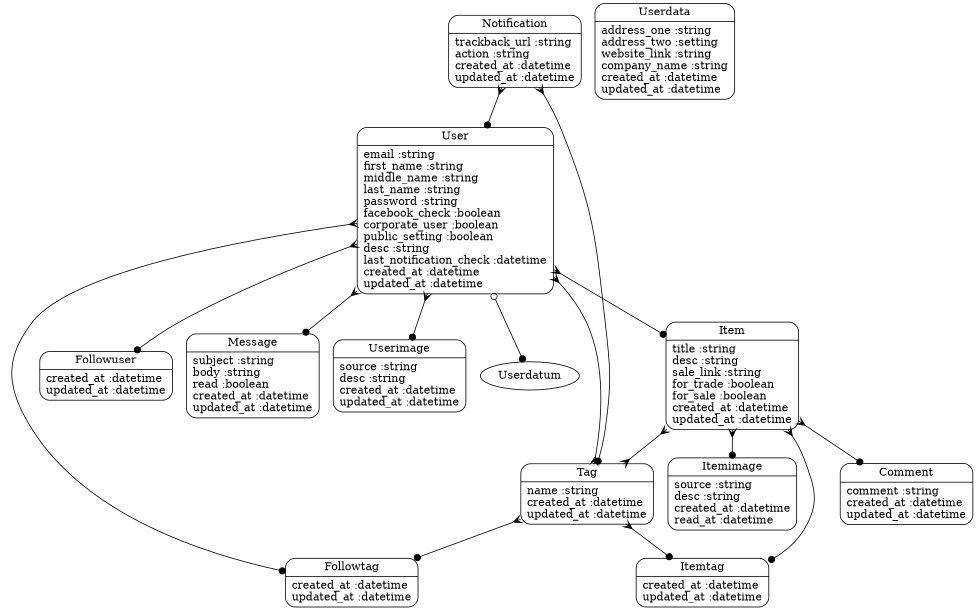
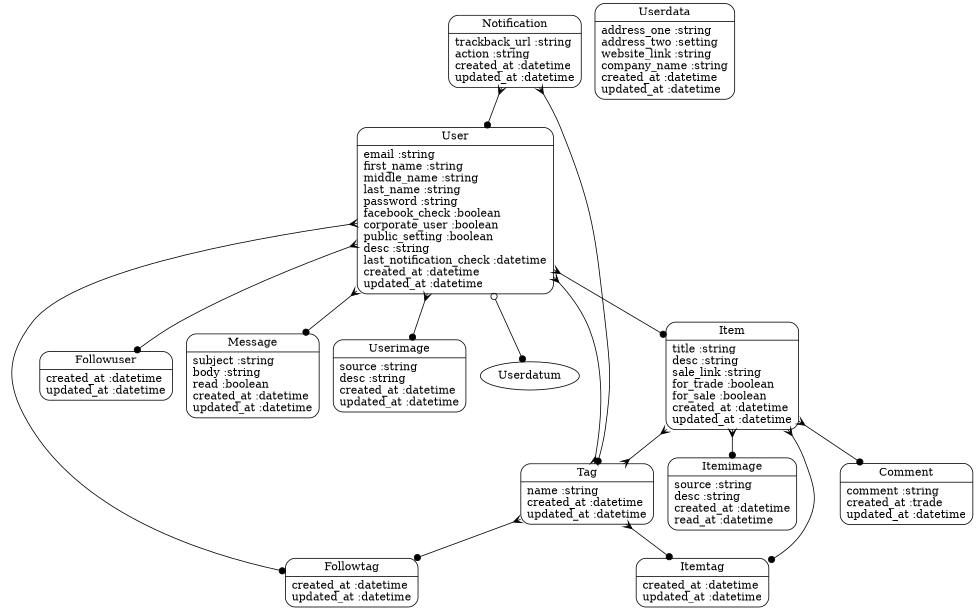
(905, 503) -> (895, 503)
